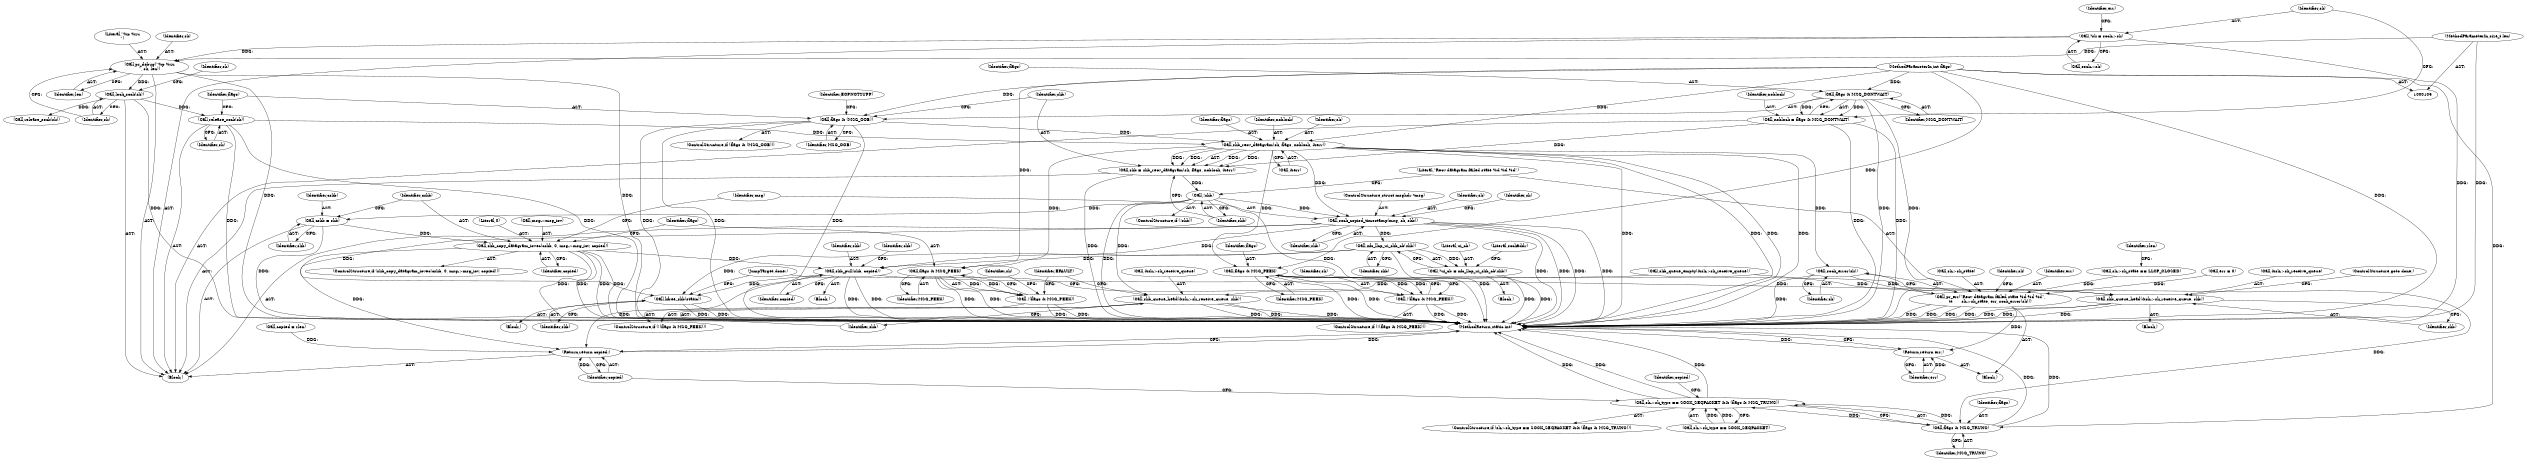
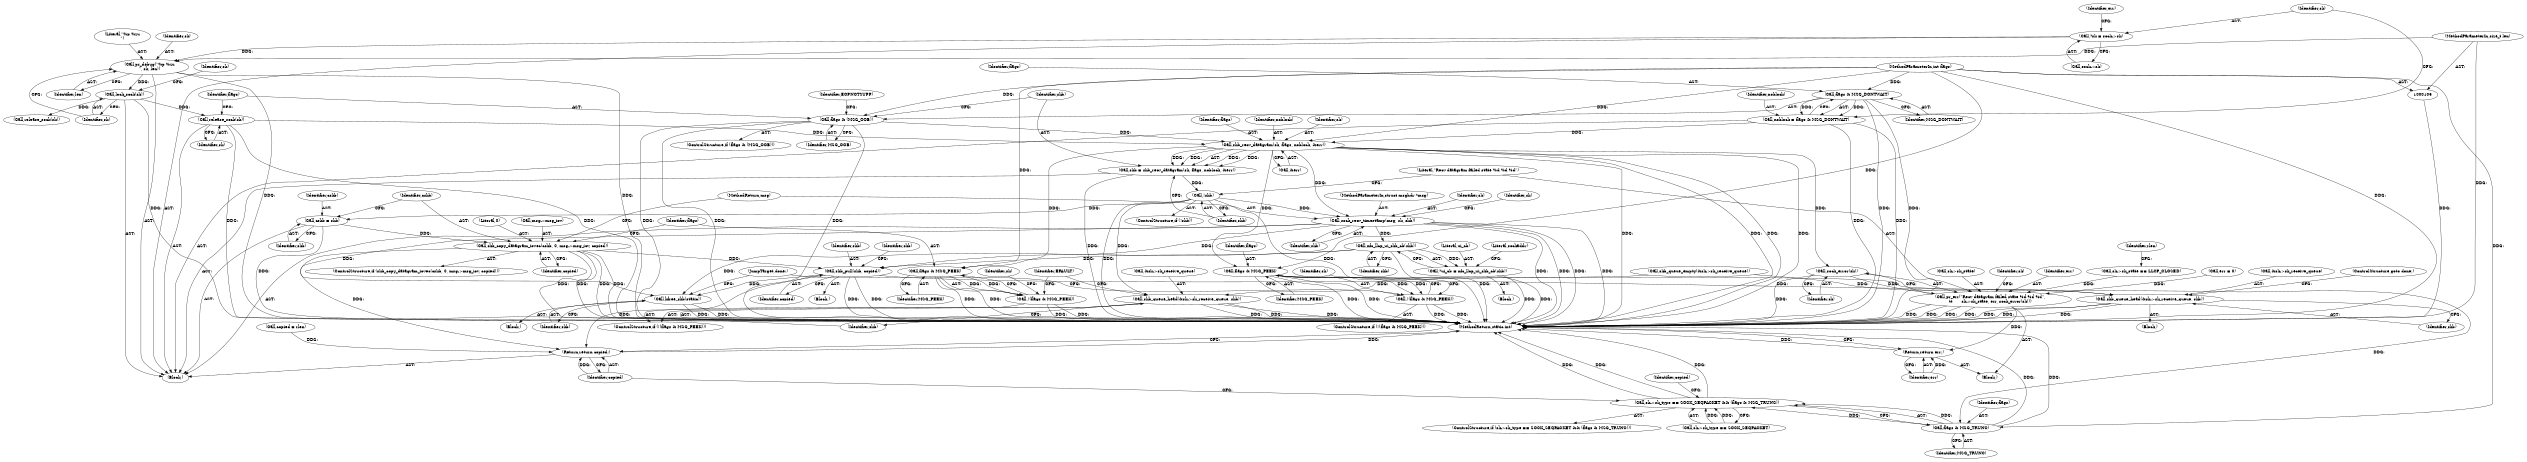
(1496, 145) -> (1545, 132)
(749, 196) -> (749, 196)
(1384, 196) -> (1384, 196)
(1373, 221) -> (1373, 221)
(2407, 321) -> (2086, 321)
